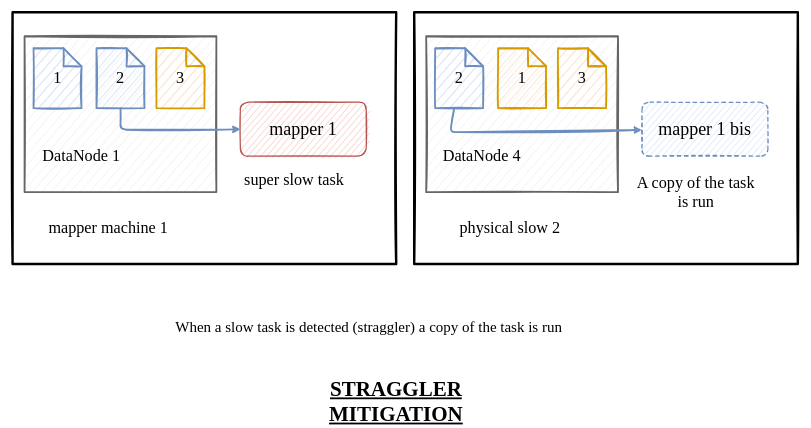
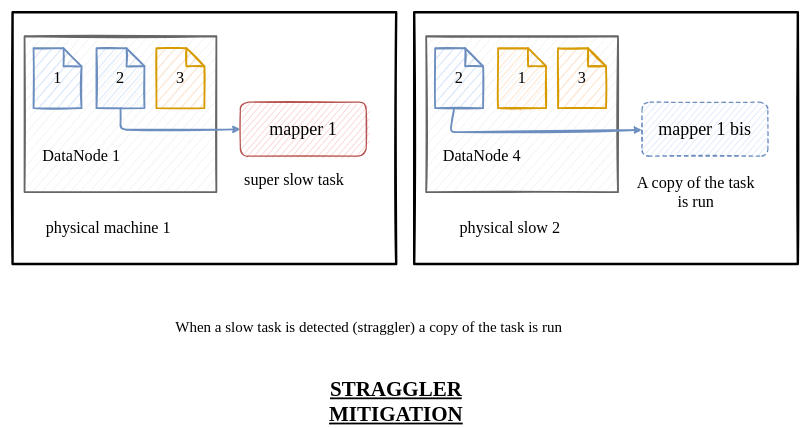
(108, 228) -> (108, 228)
